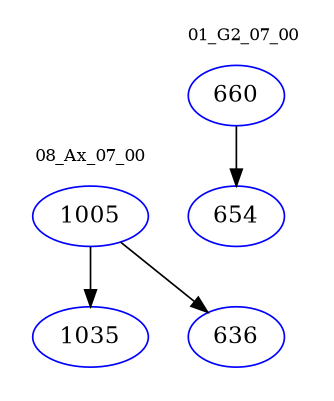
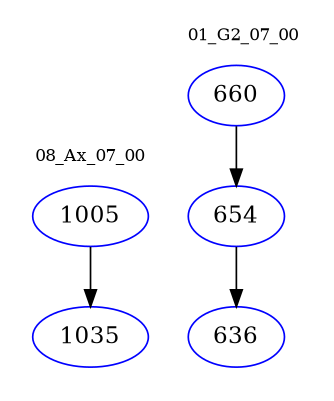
(150, 266) -> (236, 268)
